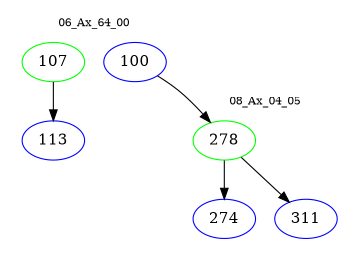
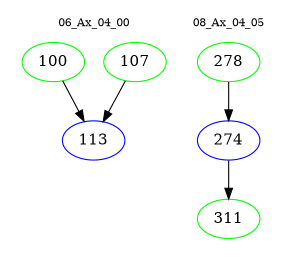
(94, 23) -> (94, 23)
(135, 62) -> (53, 62)
(191, 102) -> (71, 96)
(261, 176) -> (229, 174)
(306, 219) -> (229, 219)
